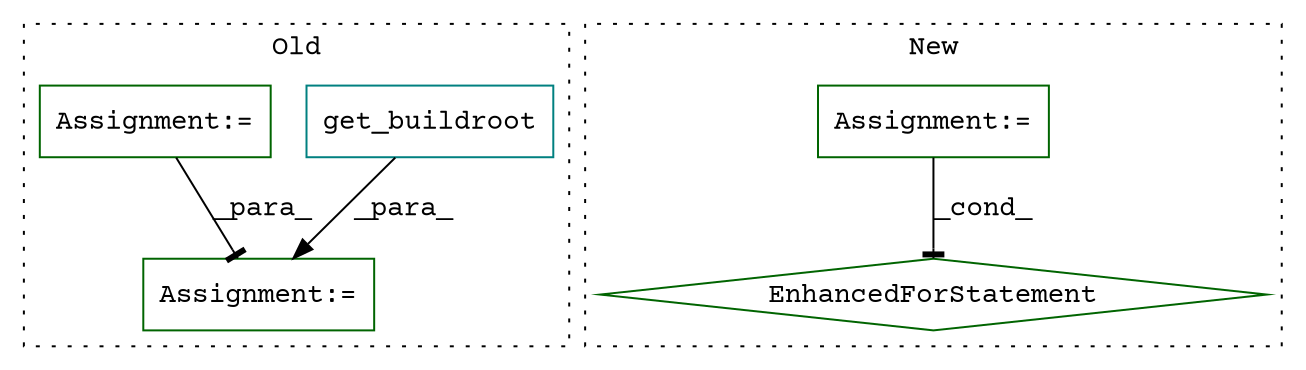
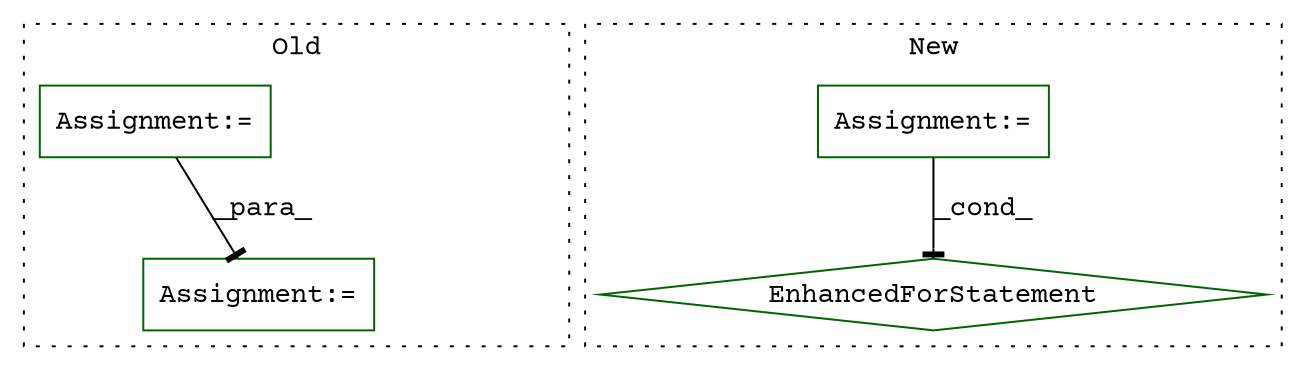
(430, 121) -> none
